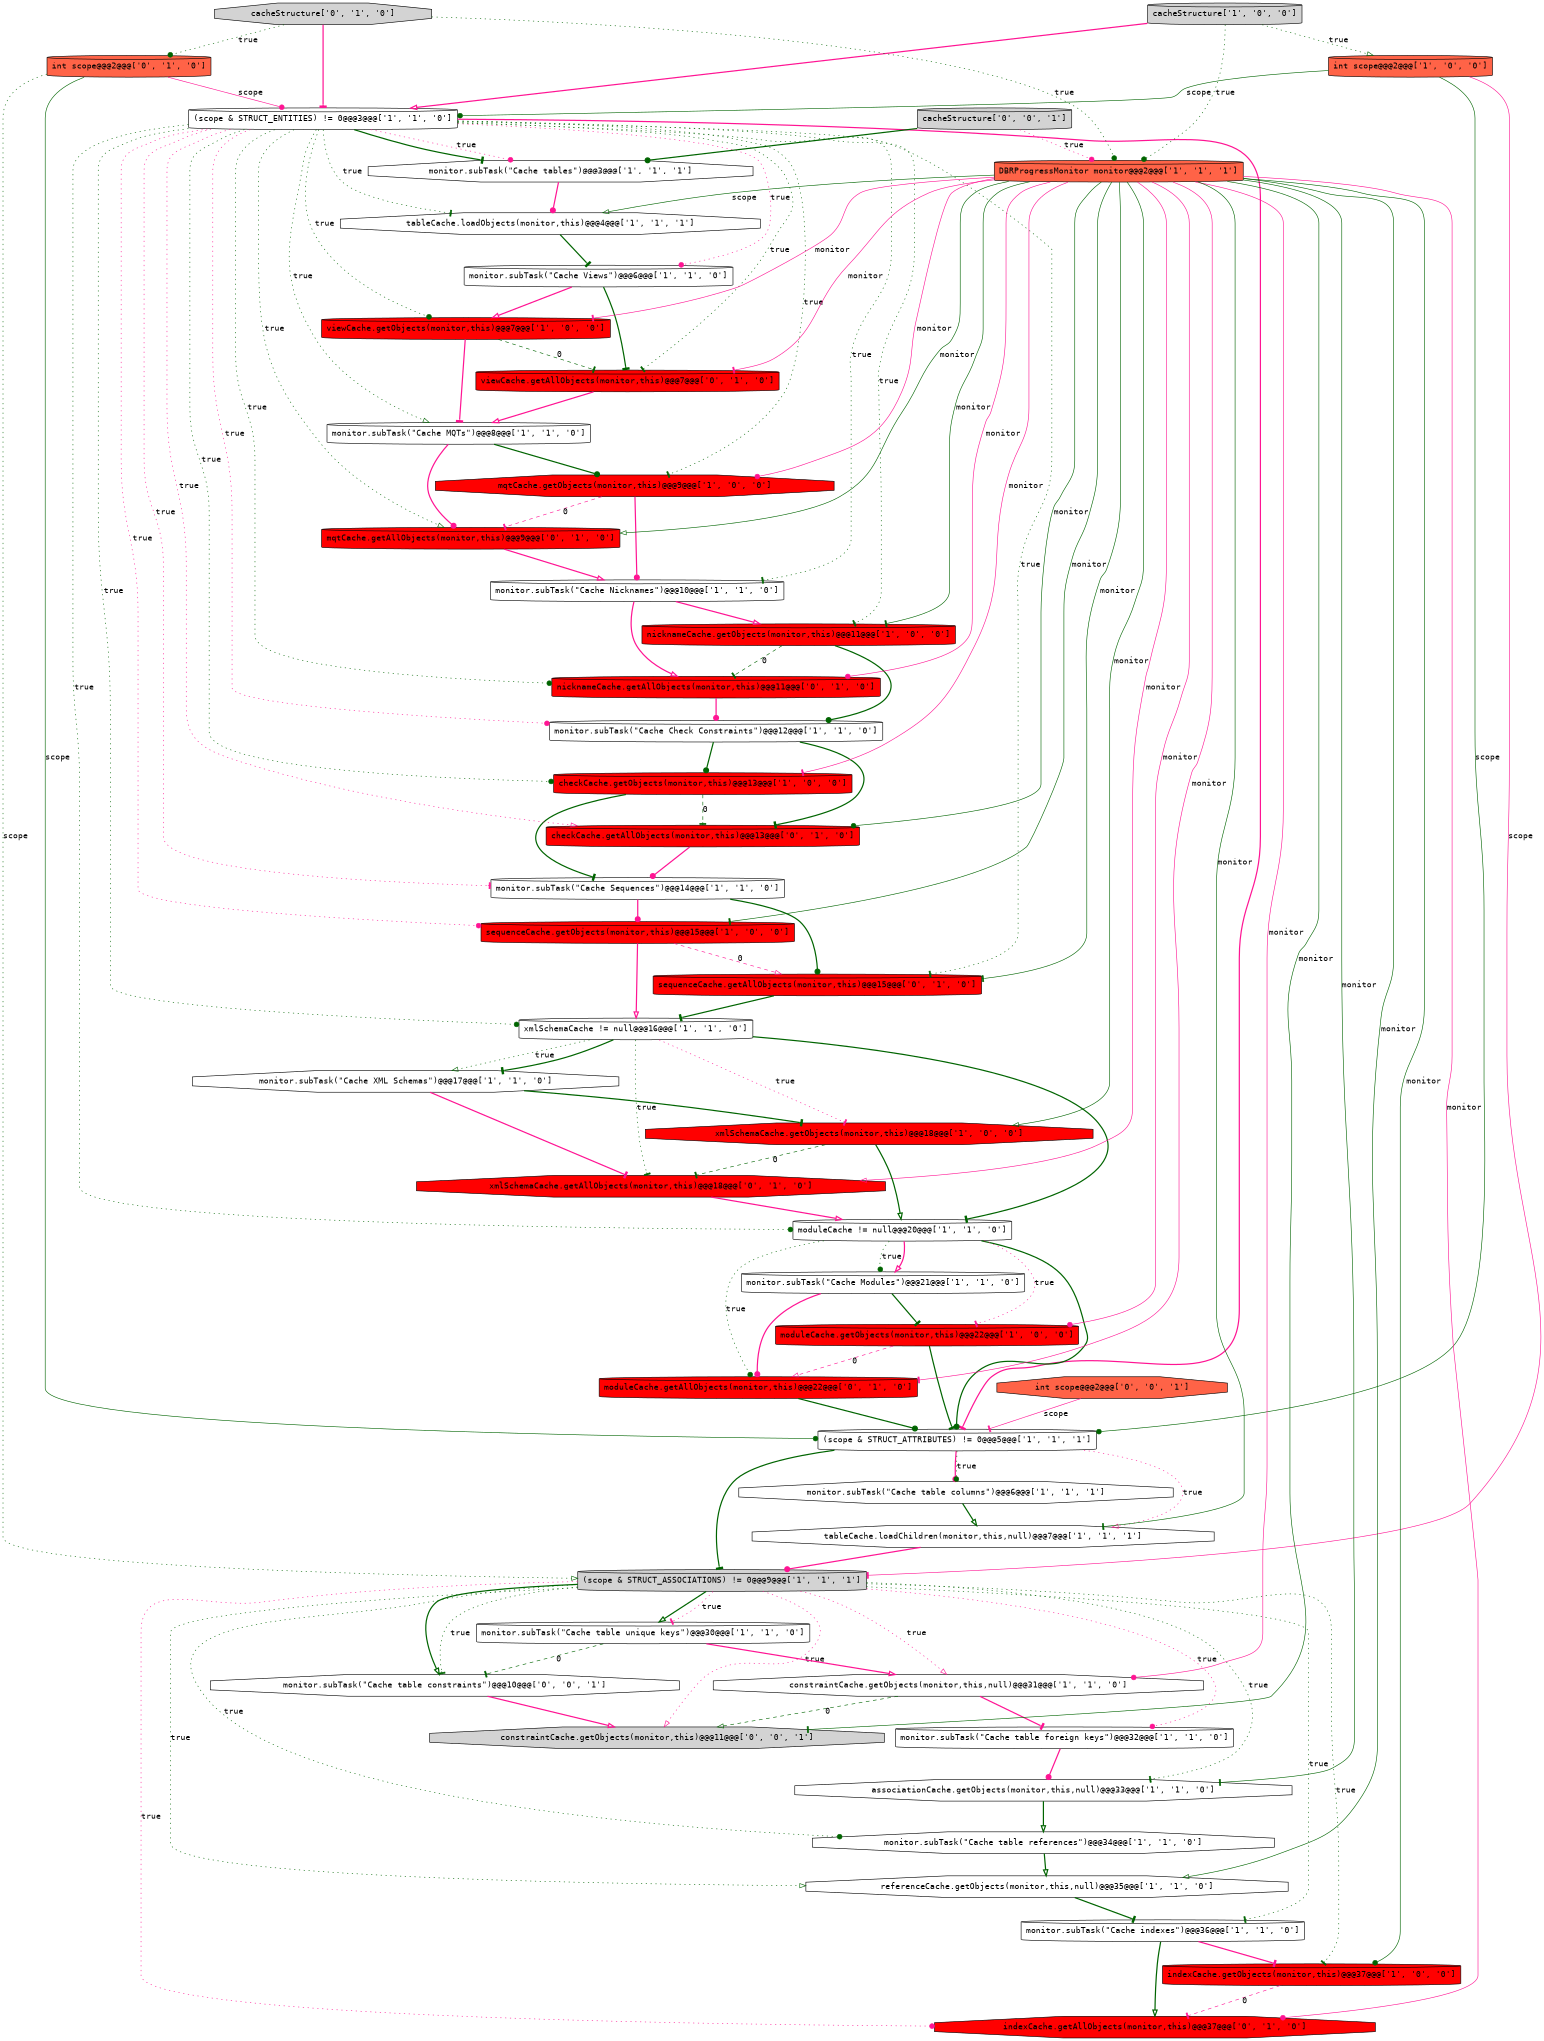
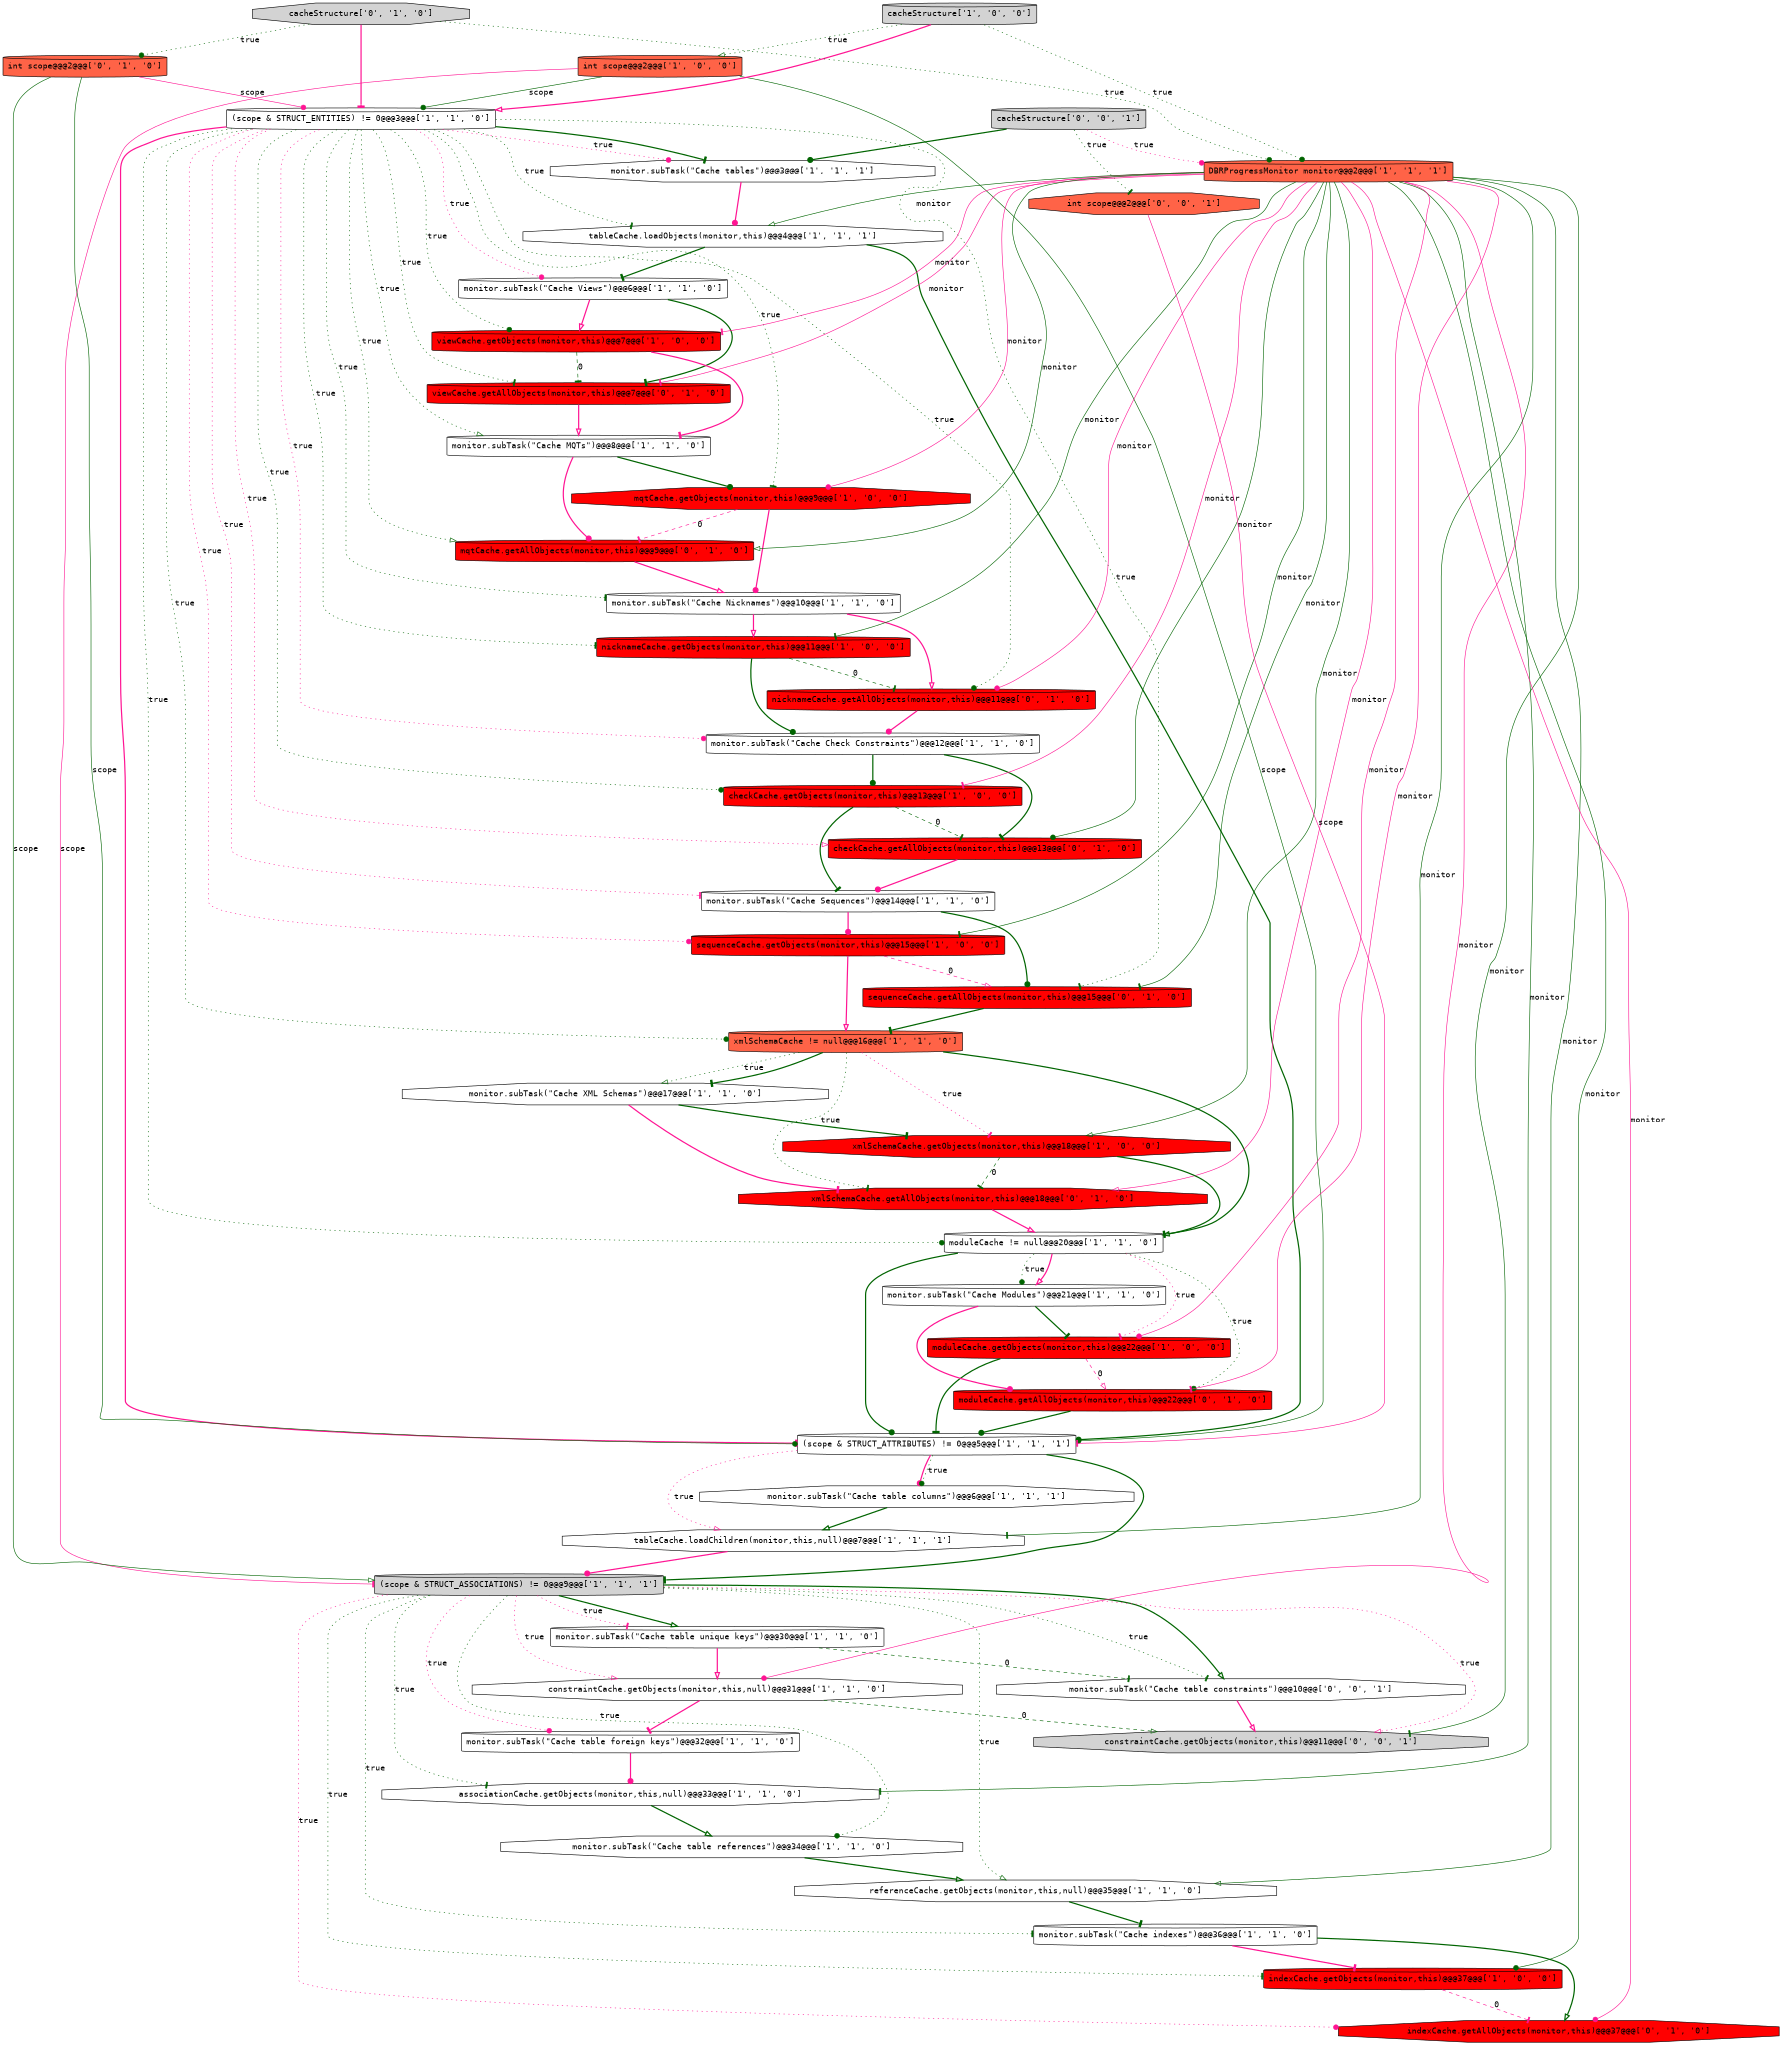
none -> (1099, 163)
(744, 197) -> (934, 204)
none -> (1248, 882)
(636, 1029) -> (846, 1042)
(3, 1081) -> (13, 985)
